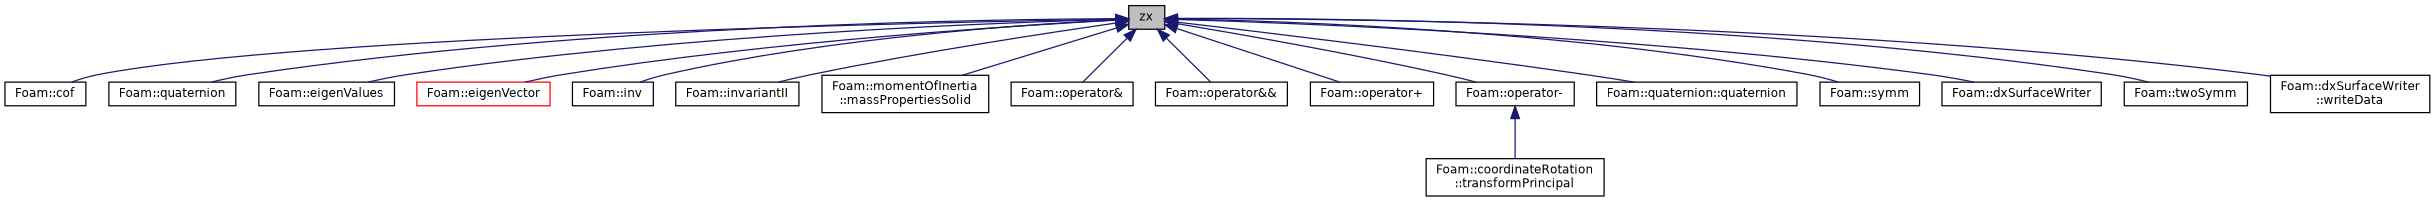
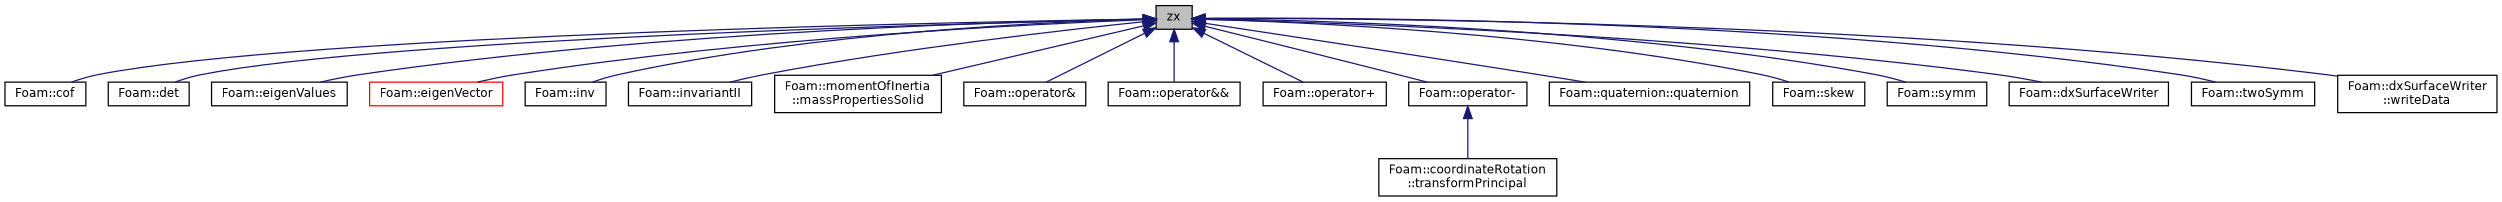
(172, 94) -> (149, 94)
none -> (1819, 94)
